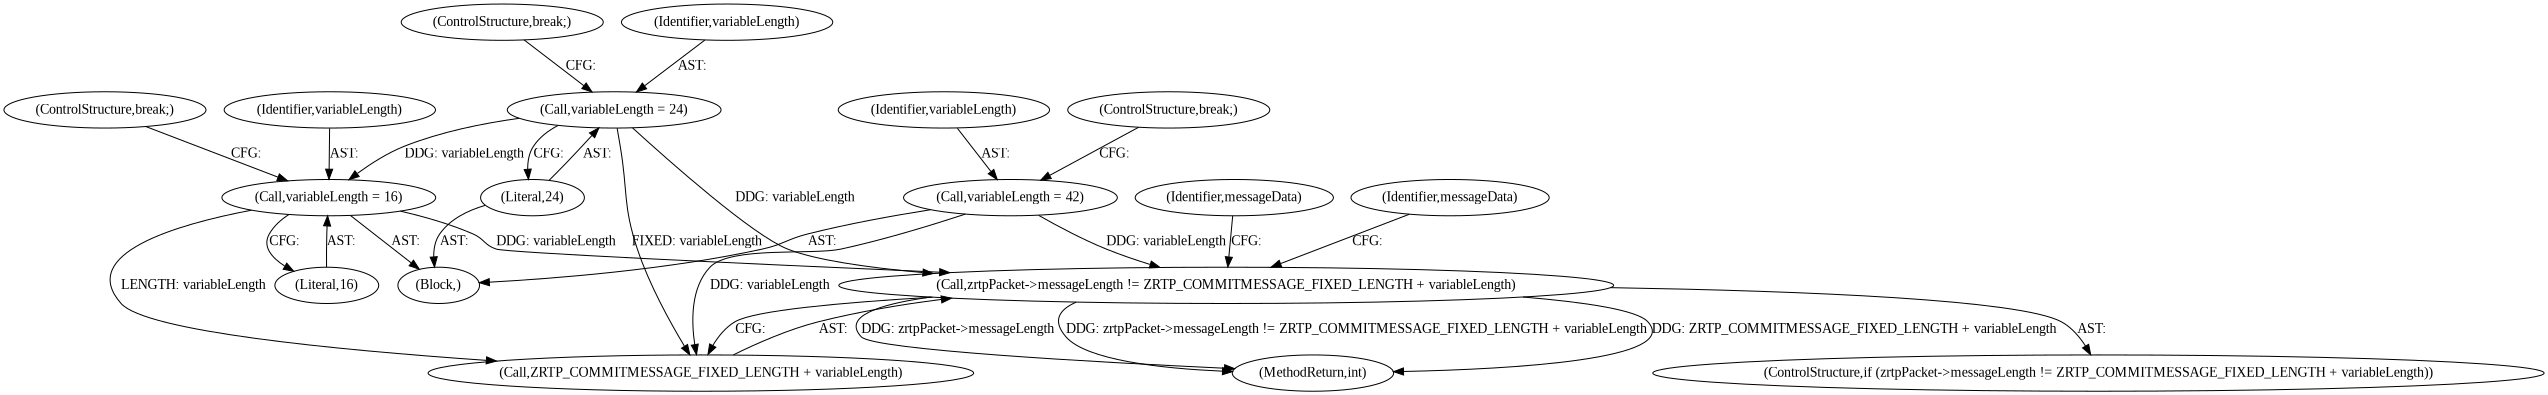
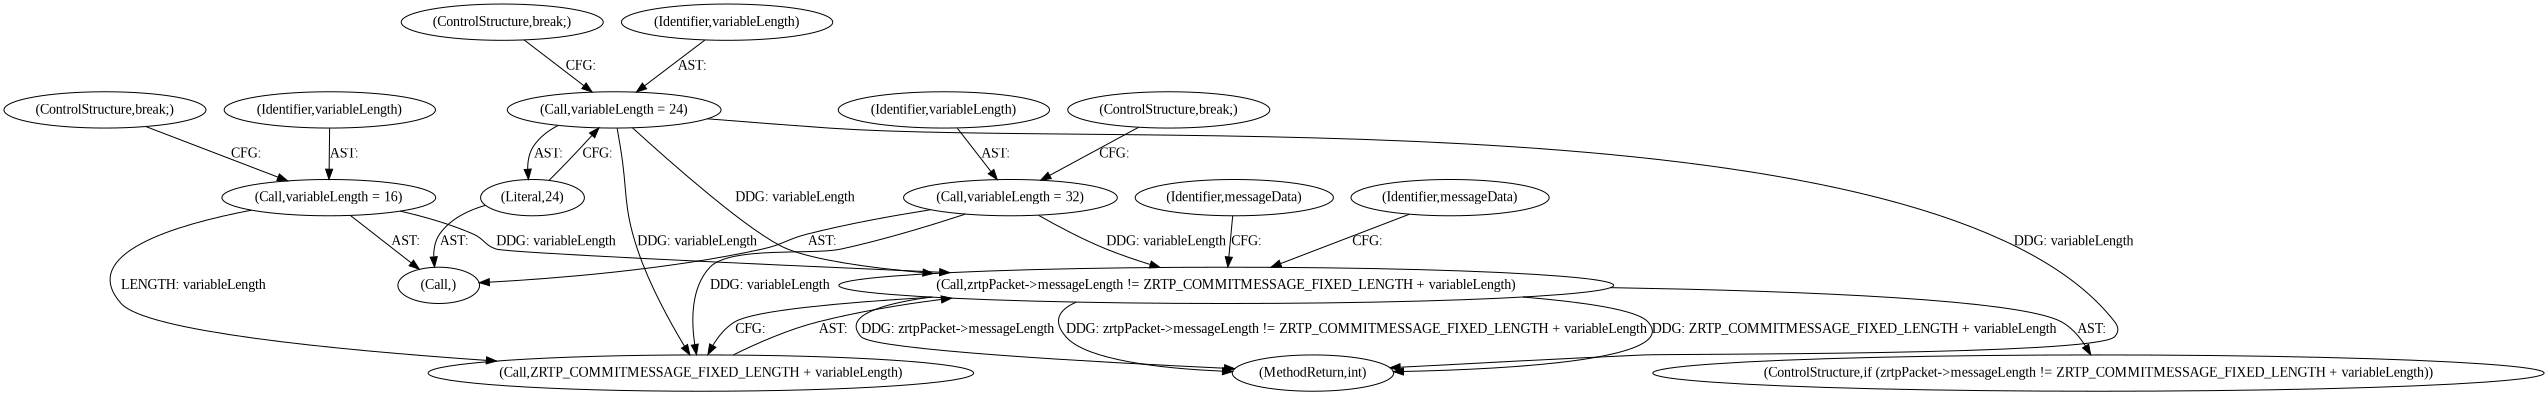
(435, 136) -> (1793, 182)
(551, 154) -> (551, 154)
(600, 154) -> (600, 154)
(1010, 198) -> (1010, 198)
(697, 241) -> (697, 241)
(327, 285) -> none
(439, 285) -> (439, 285)
